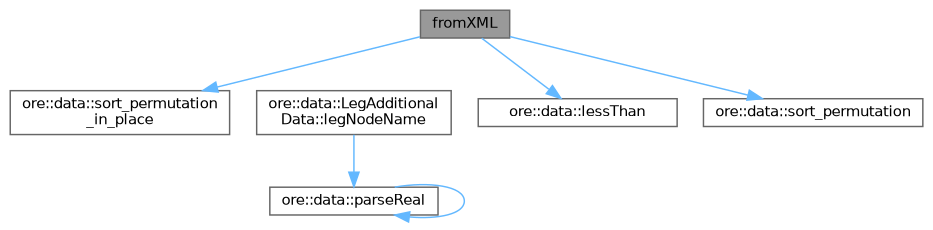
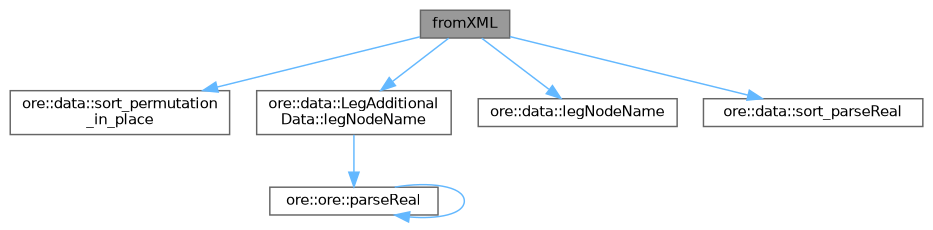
none -> (421, 60)
(578, 113) -> (578, 113)
(813, 113) -> (813, 113)
(354, 201) -> (354, 201)
